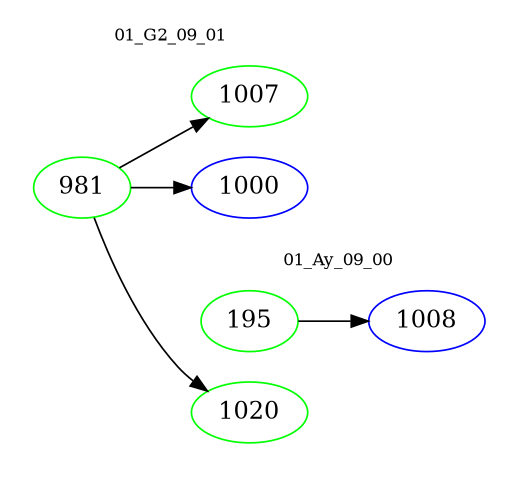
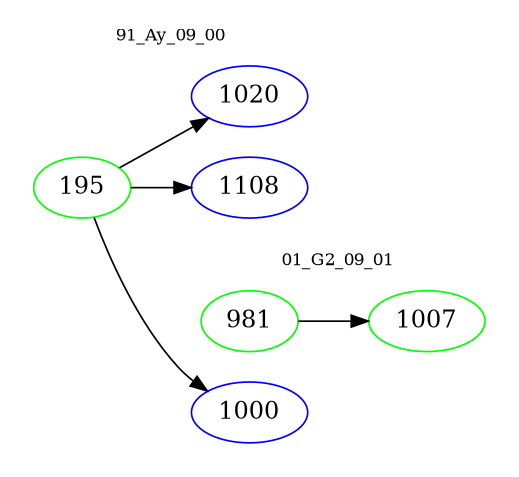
(152, 188) -> (135, 305)
(338, 261) -> (171, 36)
(135, 305) -> (156, 147)
(427, 321) -> (250, 188)
(250, 412) -> (250, 96)
